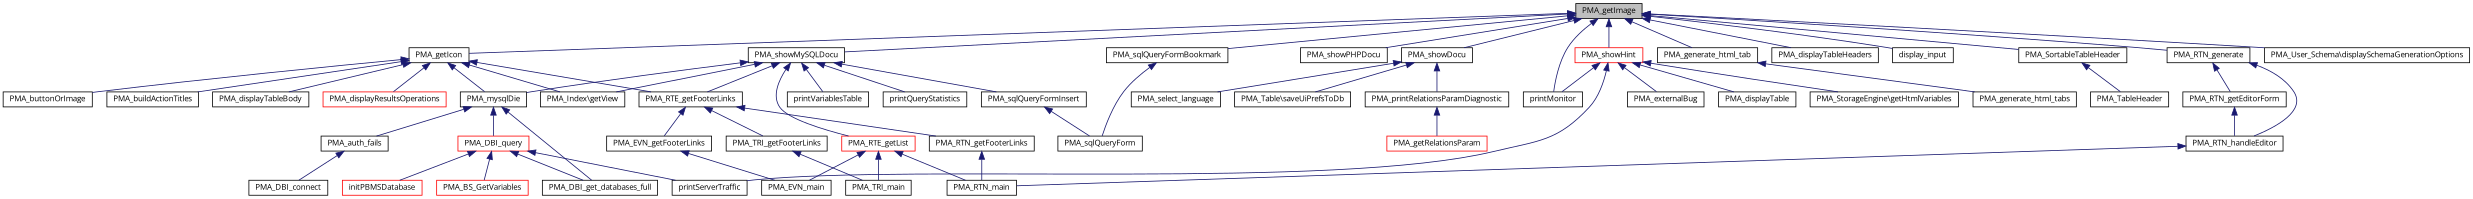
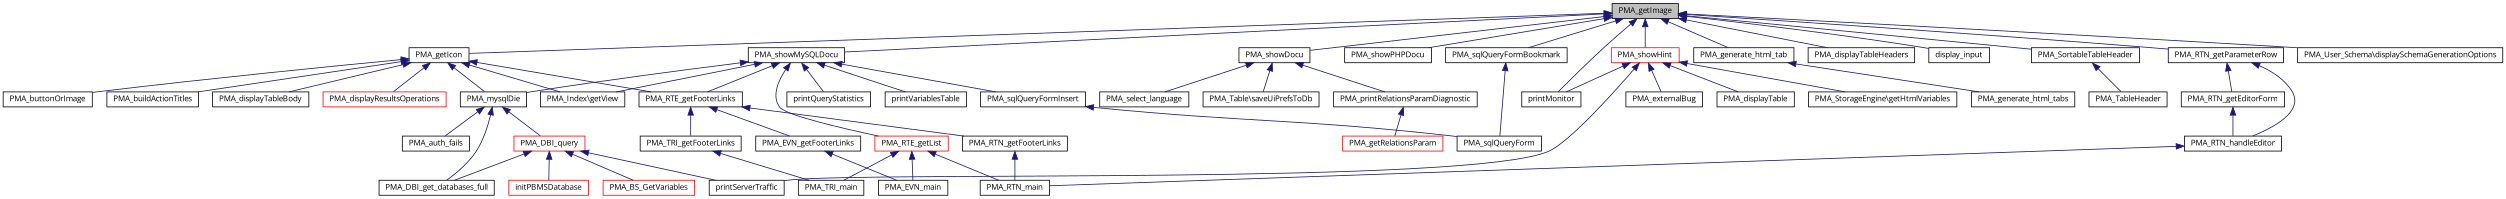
(2208, 55) -> (2226, 55)
(288, 188) -> none
